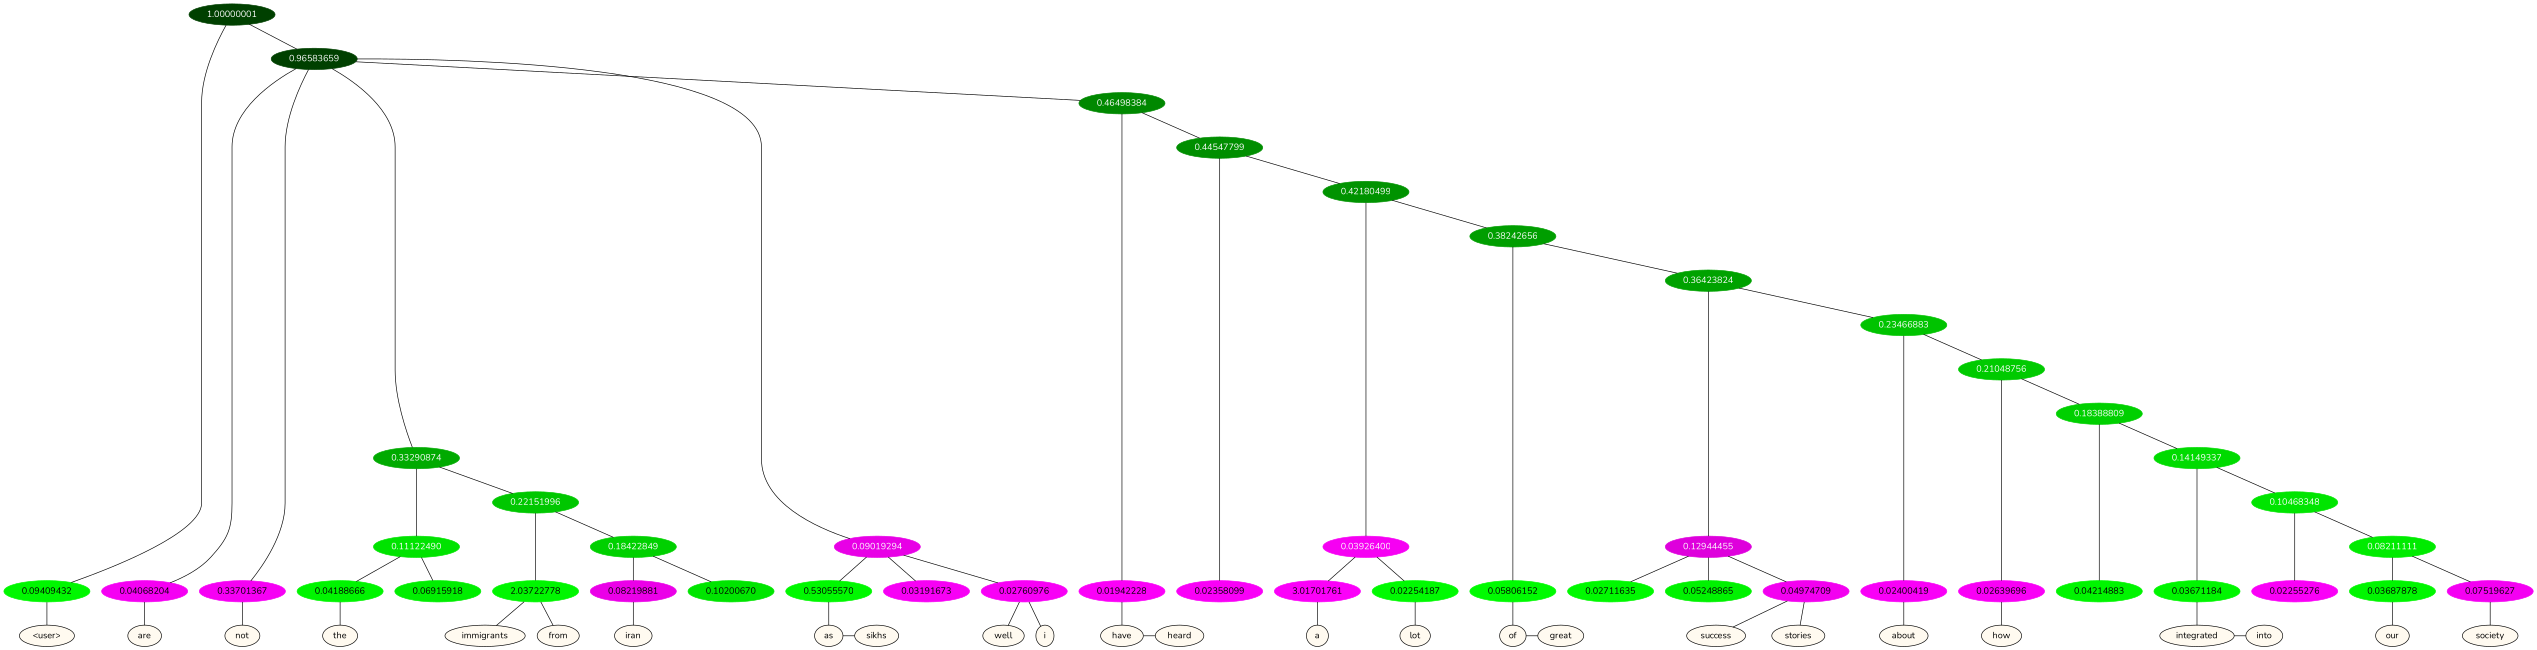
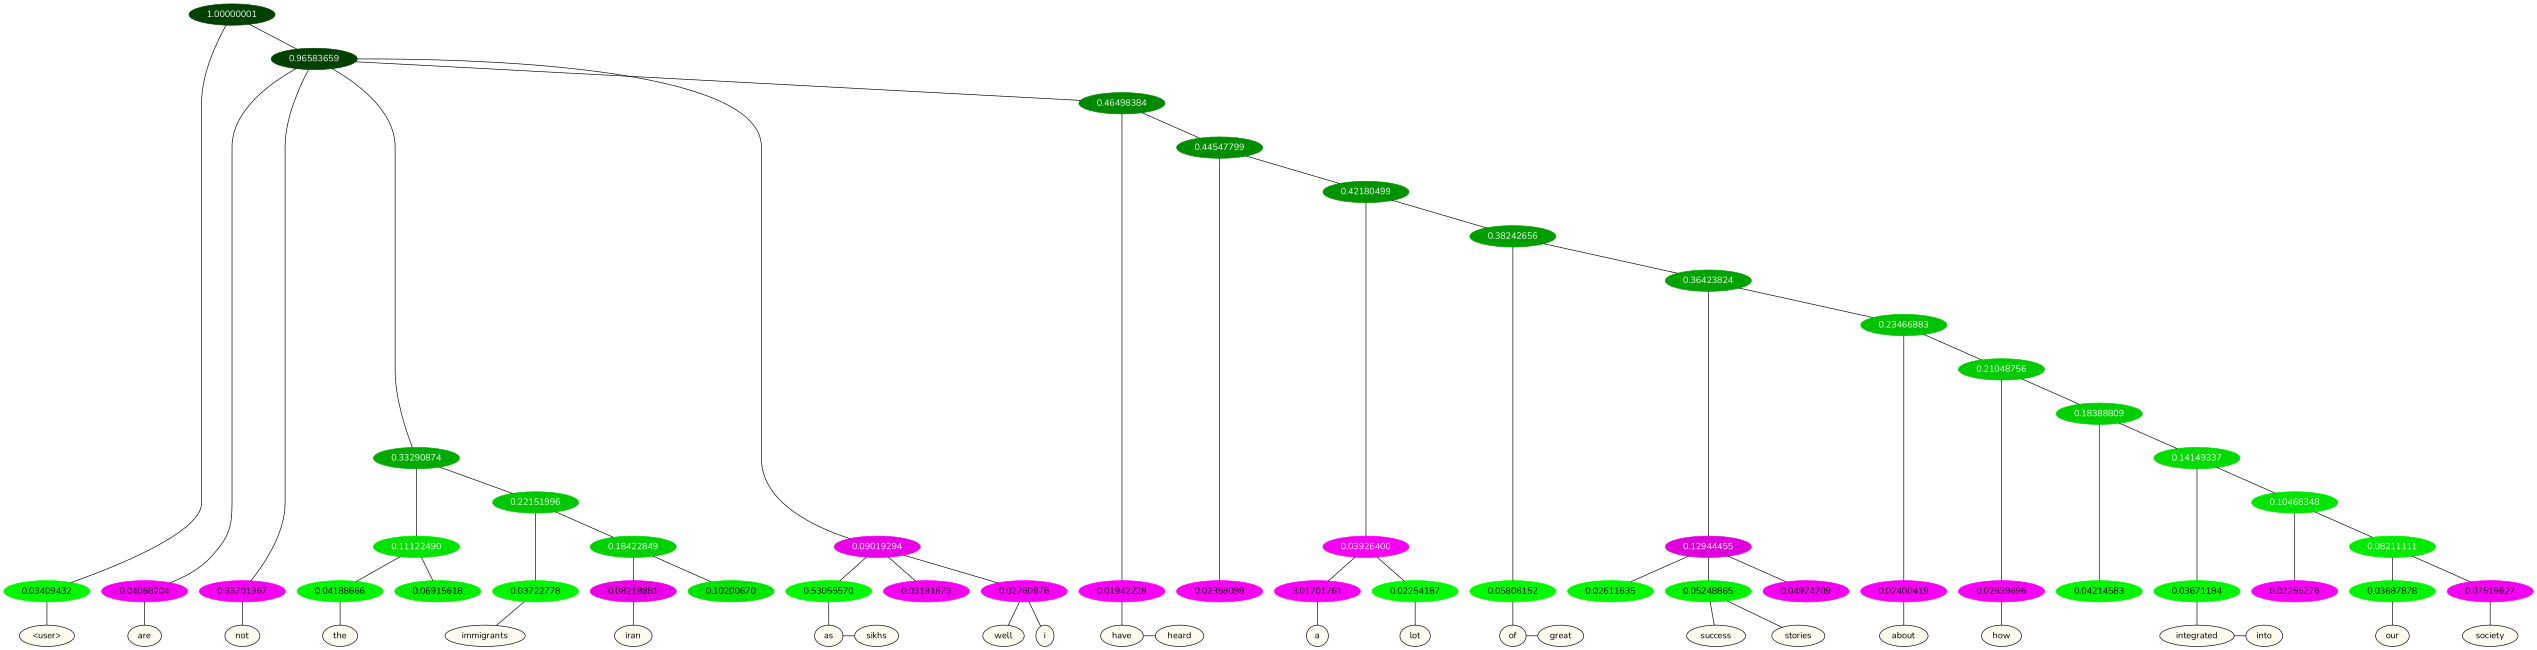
(47, 591) -> (47, 591)
(438, 591) -> (438, 591)
(536, 591) -> (536, 591)
(1611, 591) -> (1611, 591)
(2099, 591) -> (2099, 591)
(1760, 614) -> (1712, 614)
(1802, 614) -> (1755, 614)
(558, 636) -> none
